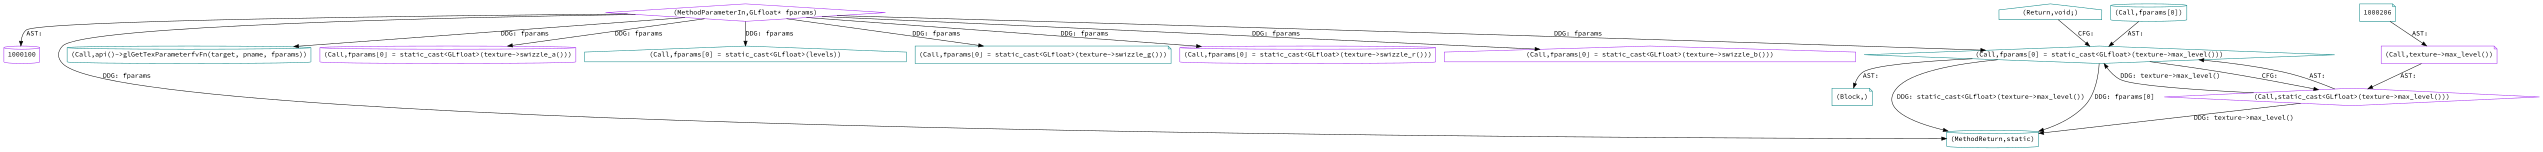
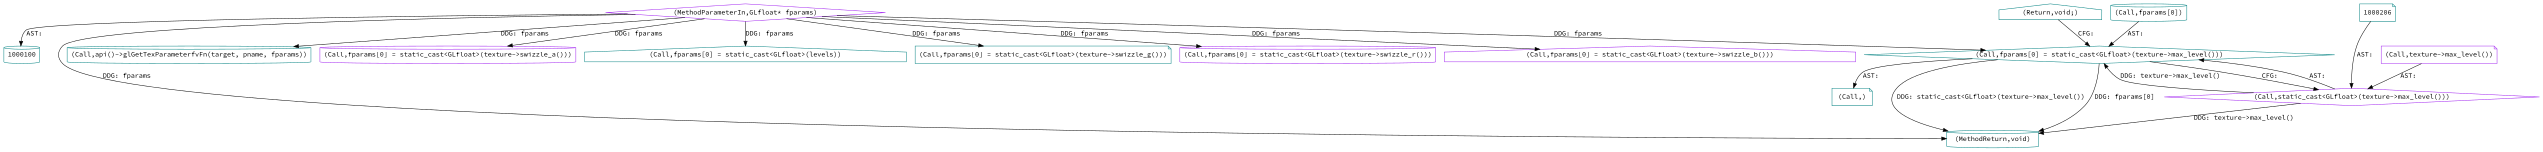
(2406, 32) -> (2355, 50)
(22, 55) -> (22, 55)
(1852, 97) -> (1852, 97)
(1993, 139) -> (1993, 139)
